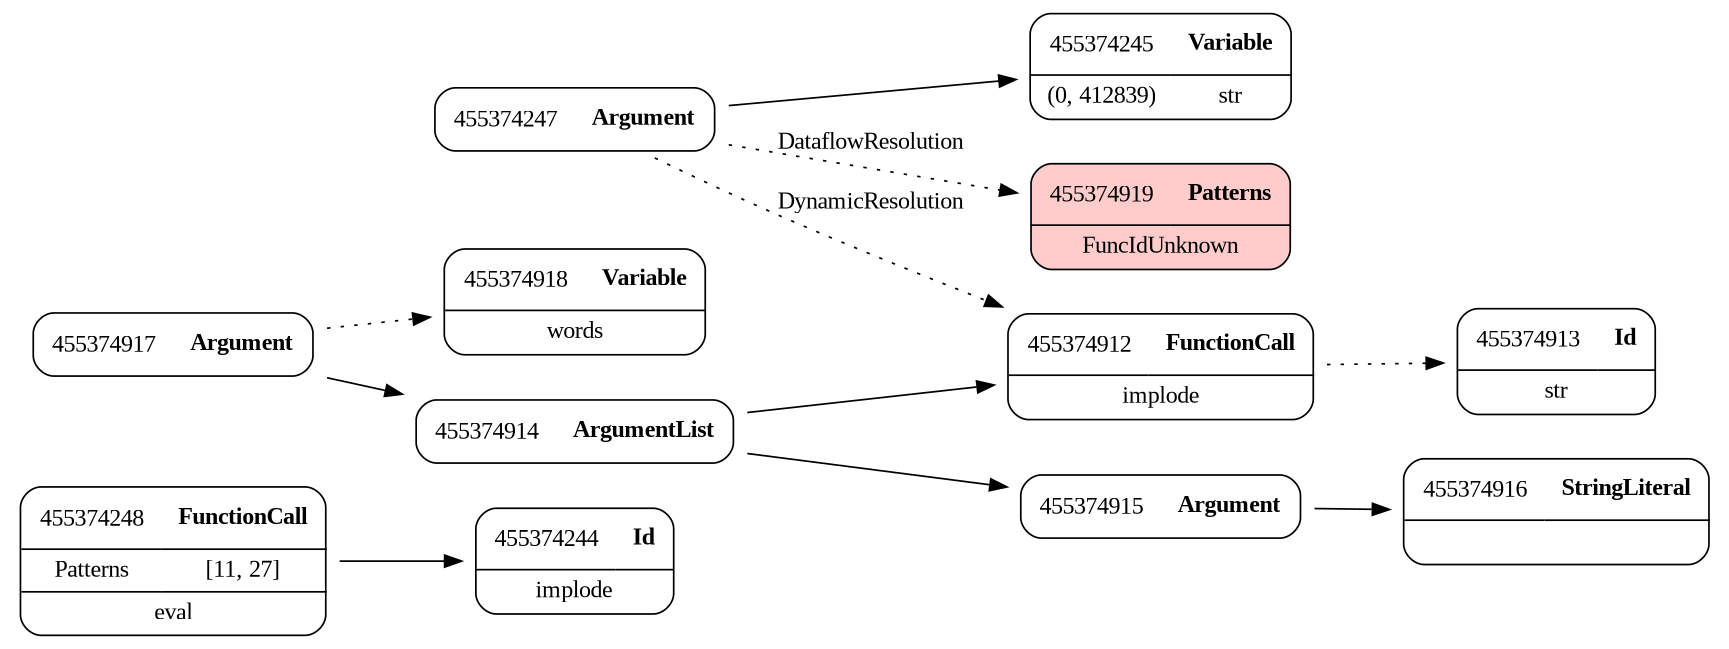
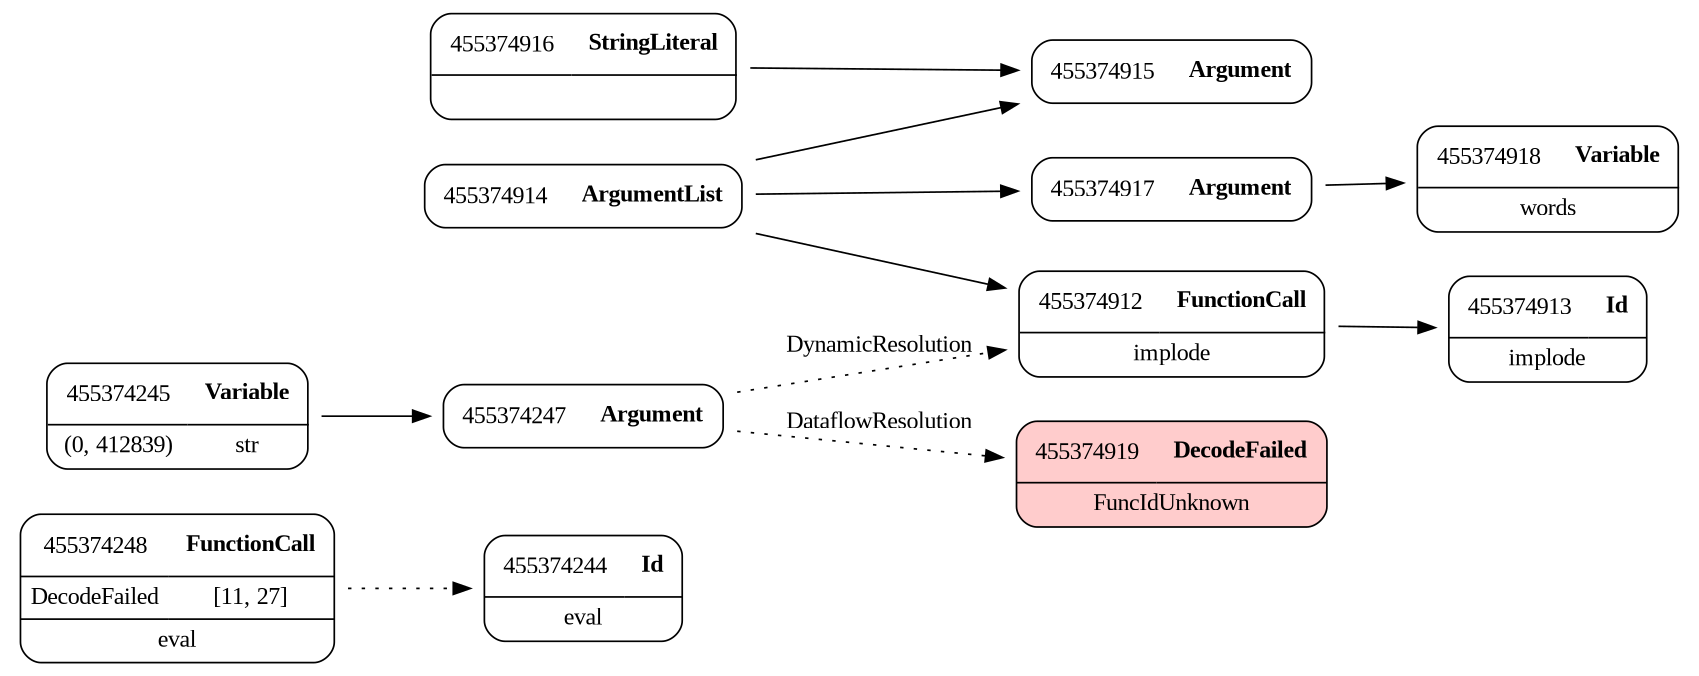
(864, 93) -> (367, 416)
(1230, 193) -> (1241, 450)
(370, 324) -> (1356, 184)
(1377, 364) -> (1378, 327)
(356, 384) -> (878, 193)
(1556, 391) -> (1548, 358)
(1343, 509) -> (876, 69)
(392, 561) -> (401, 588)
(92, 570) -> (96, 597)
(575, 590) -> (583, 617)
